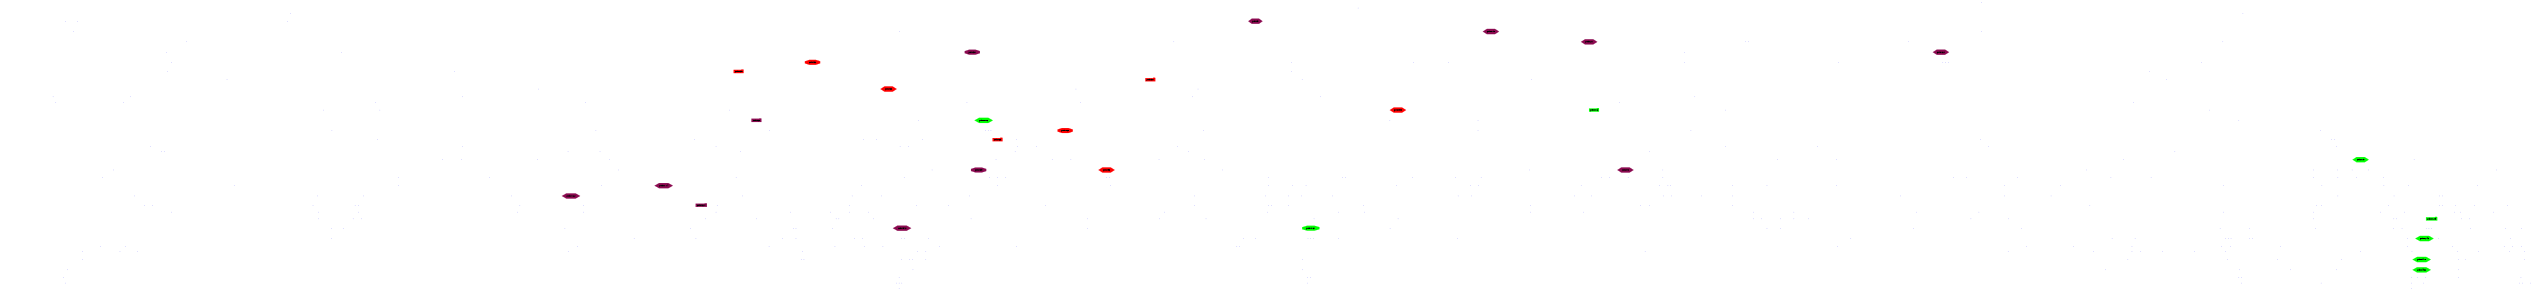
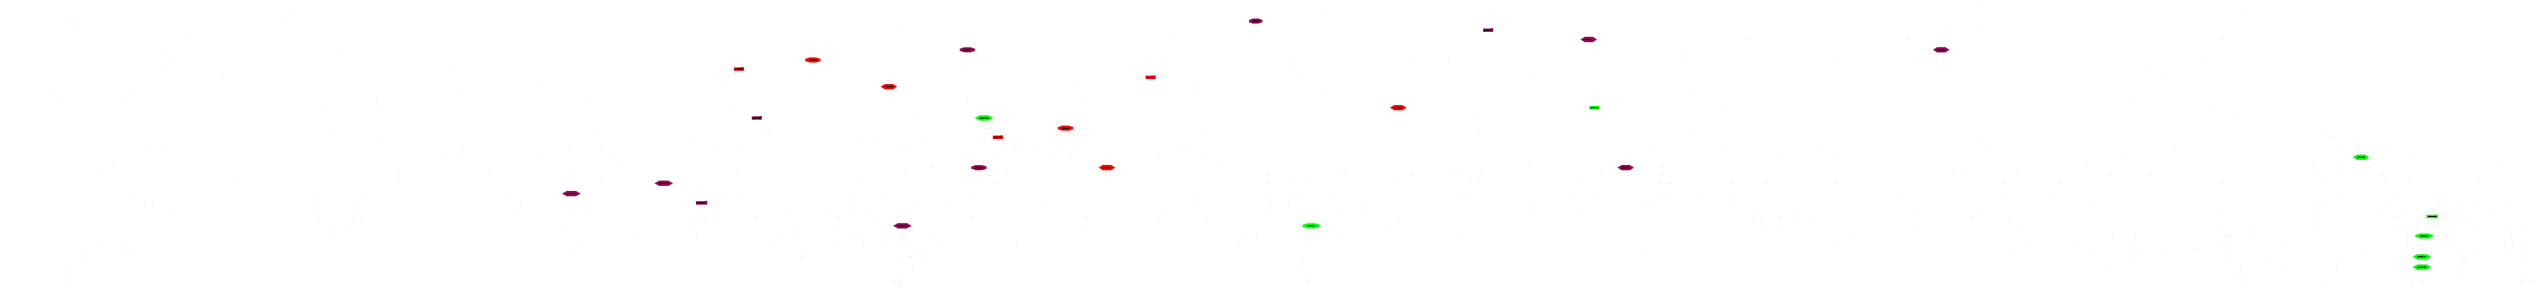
(1255, 21) -> (1256, 21)
(1491, 32) -> (1488, 30)
(2424, 239) -> (2424, 236)
